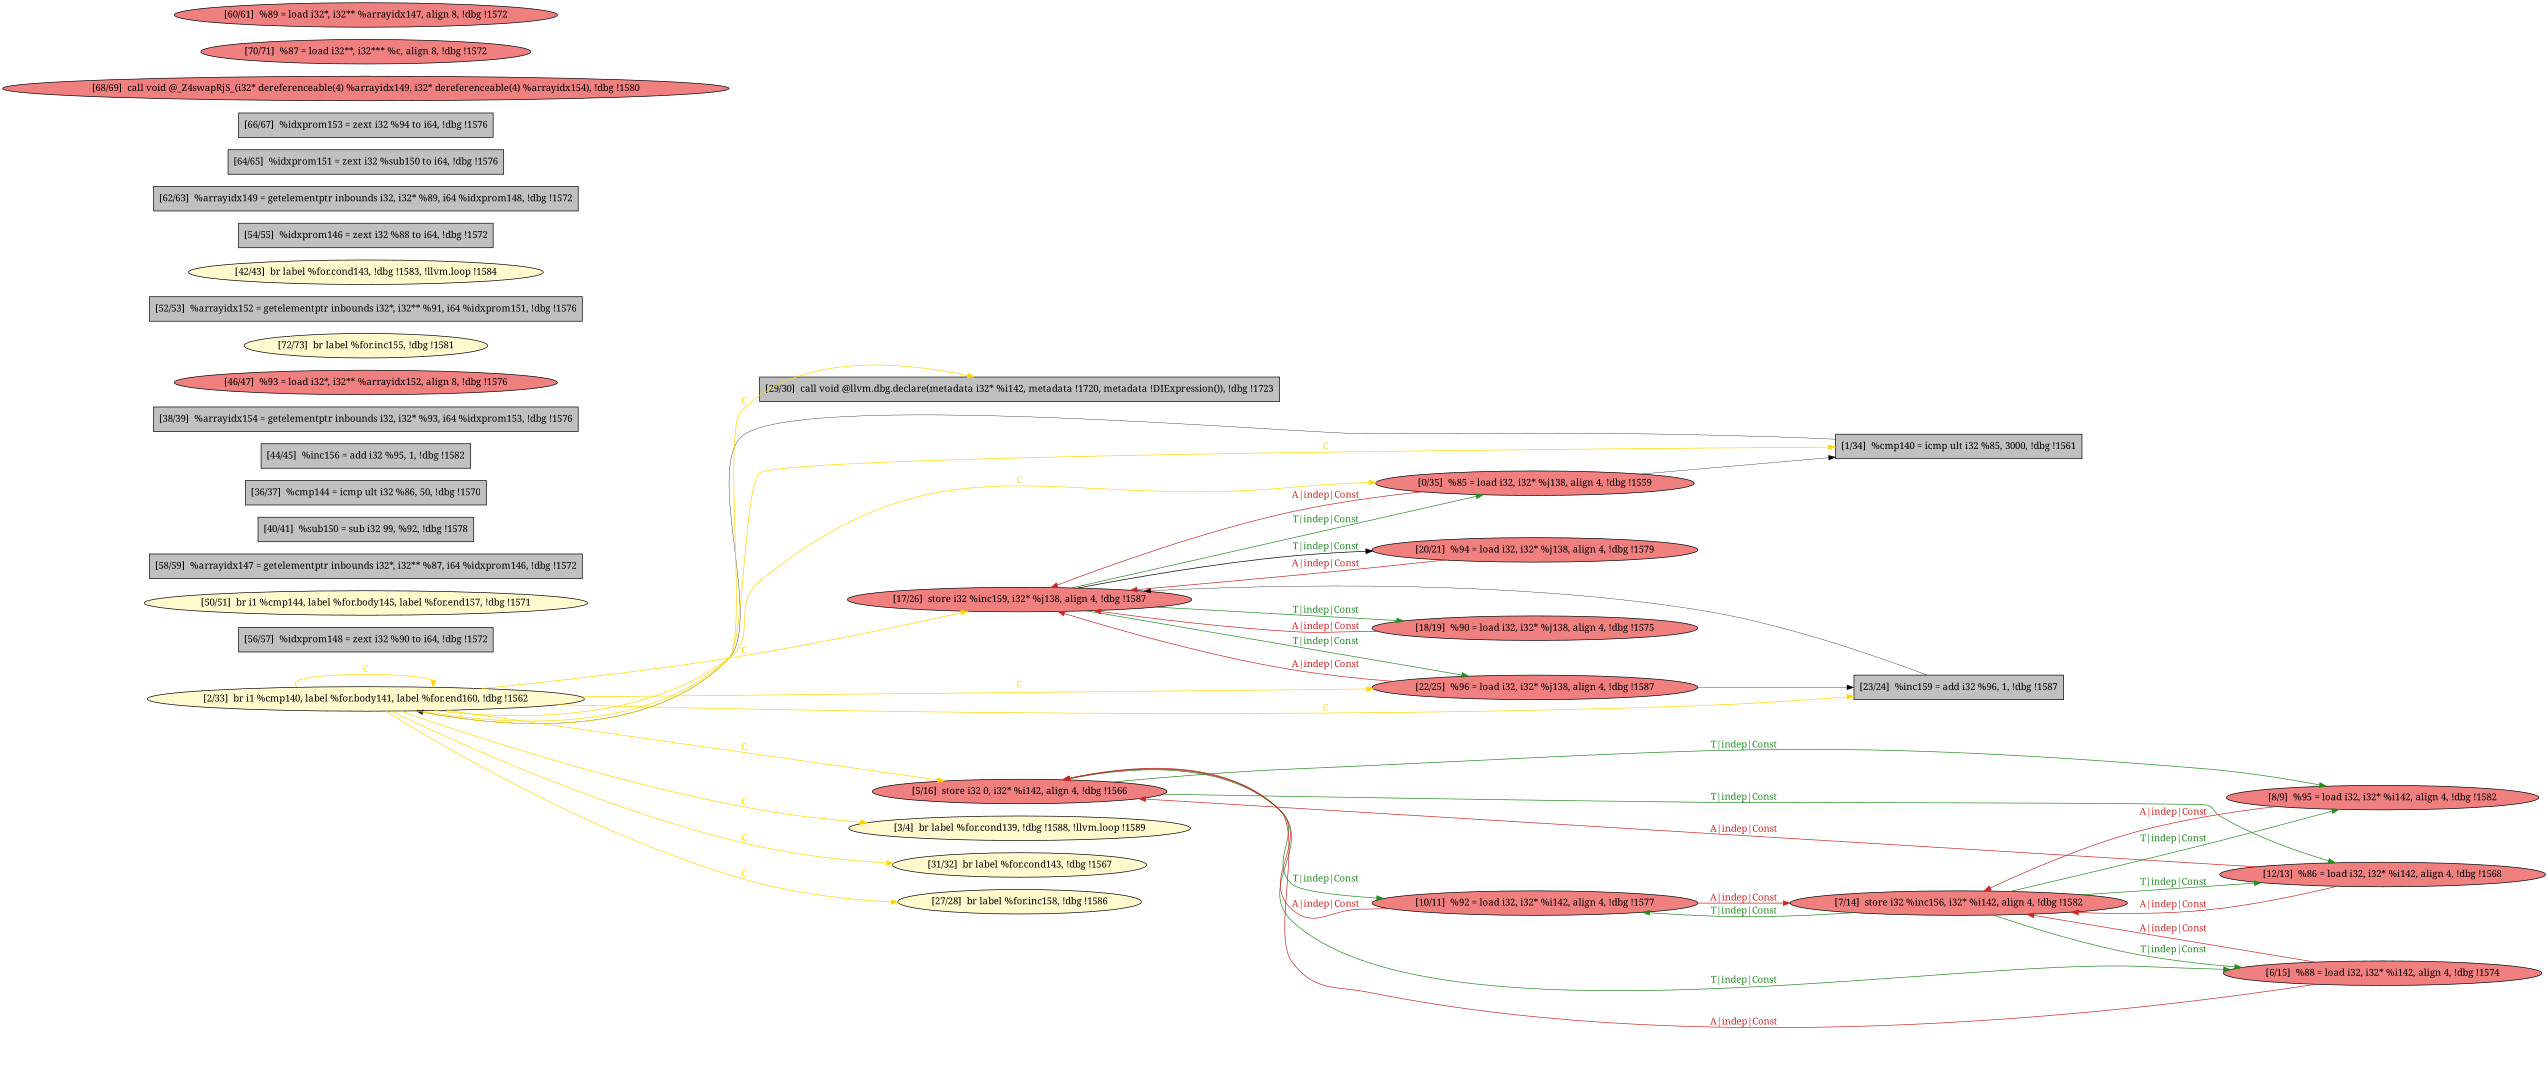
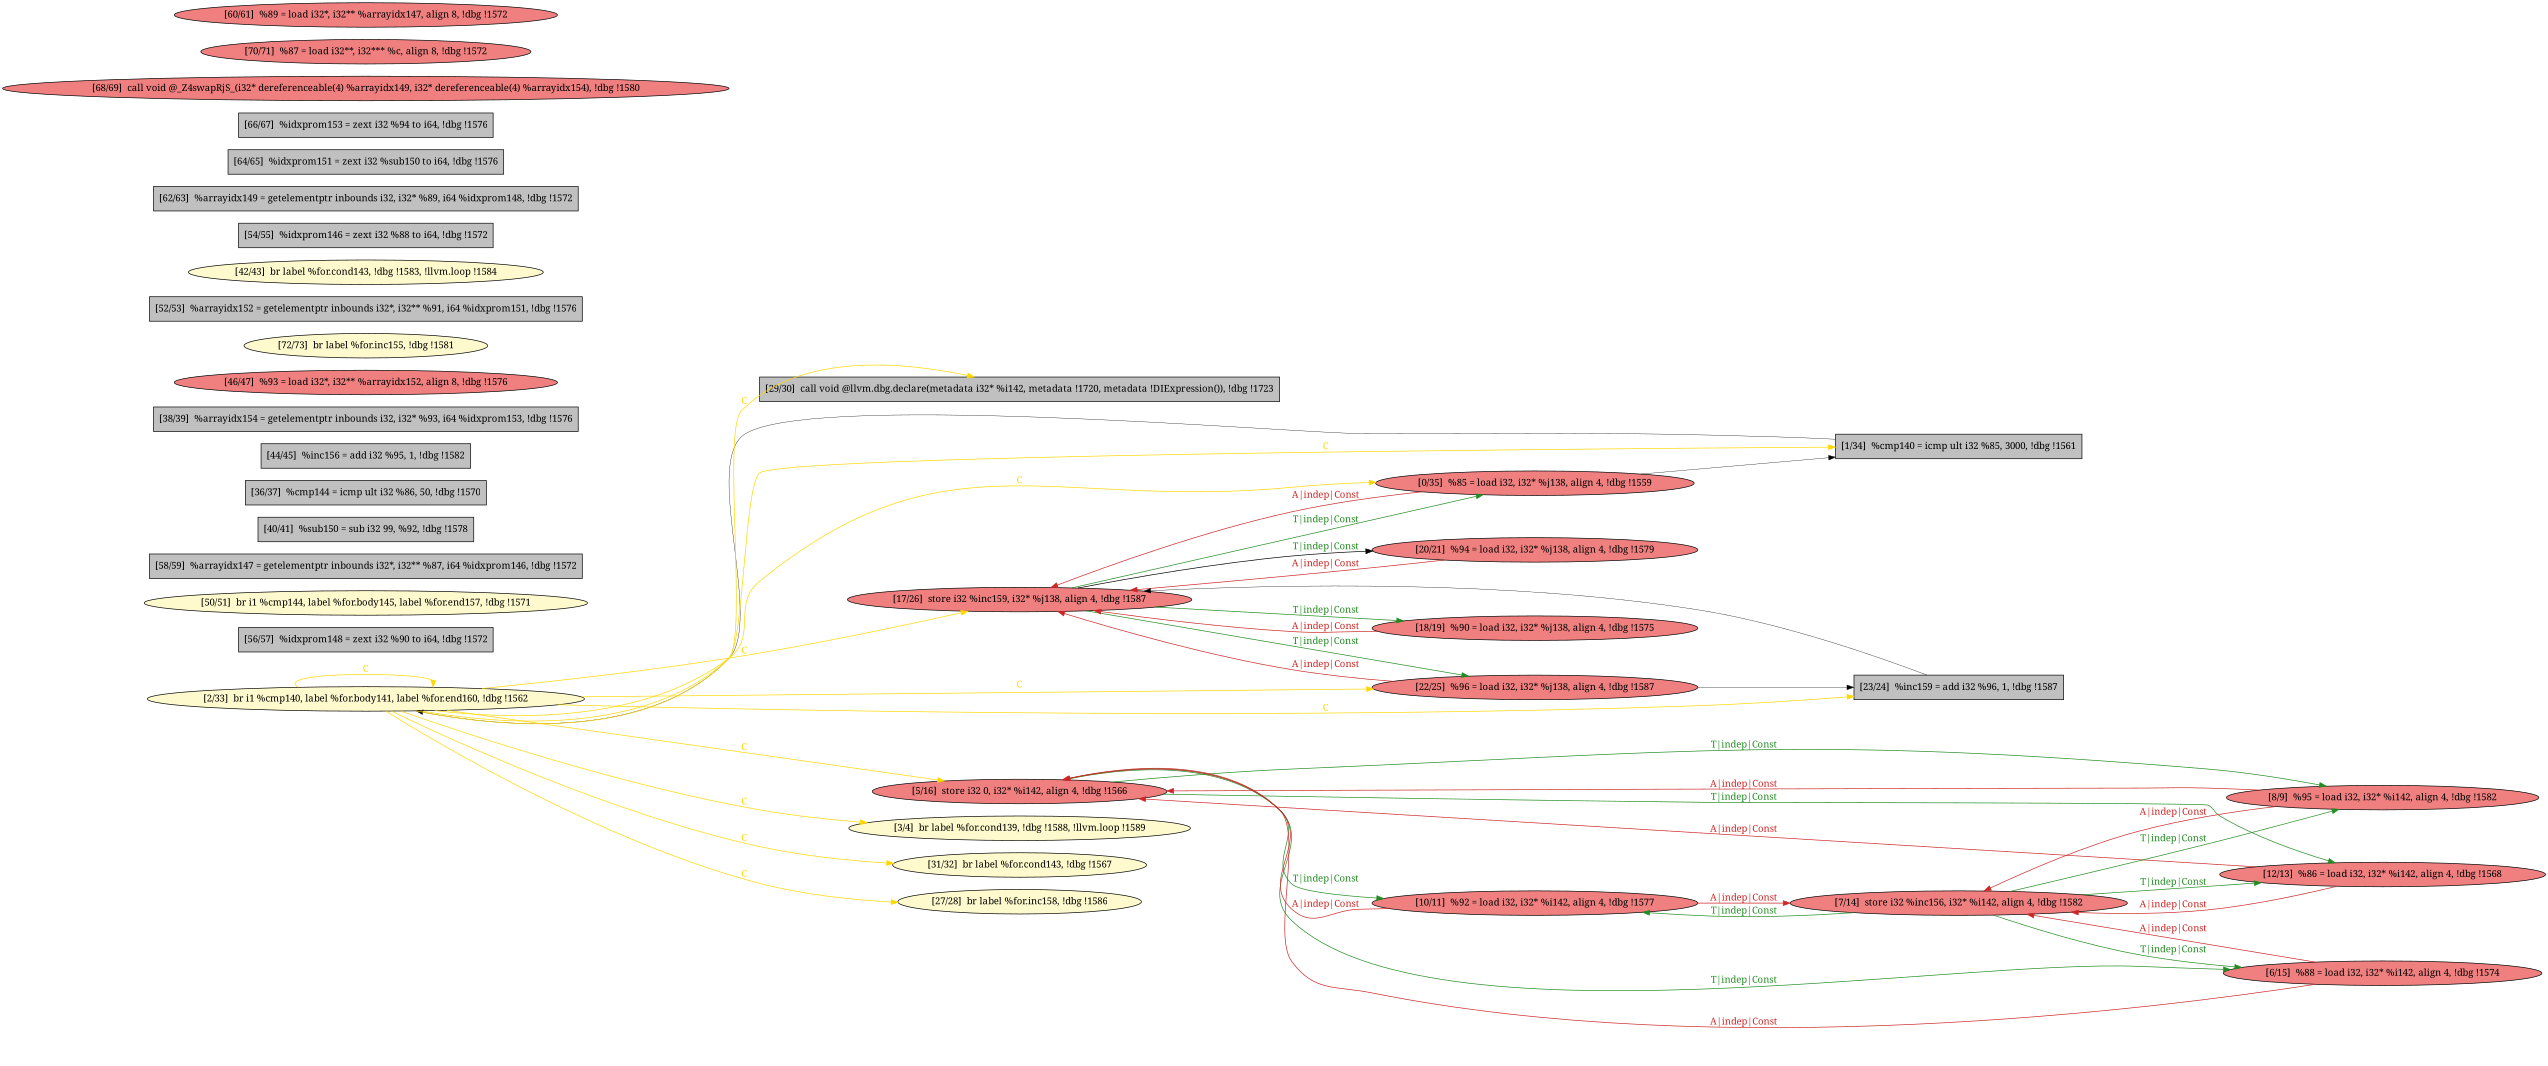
none -> (1717, 789)
